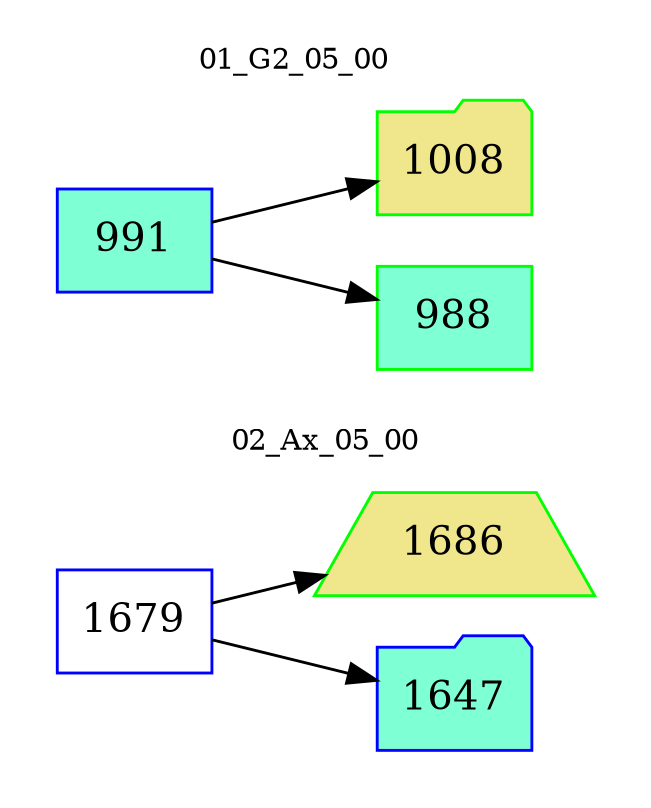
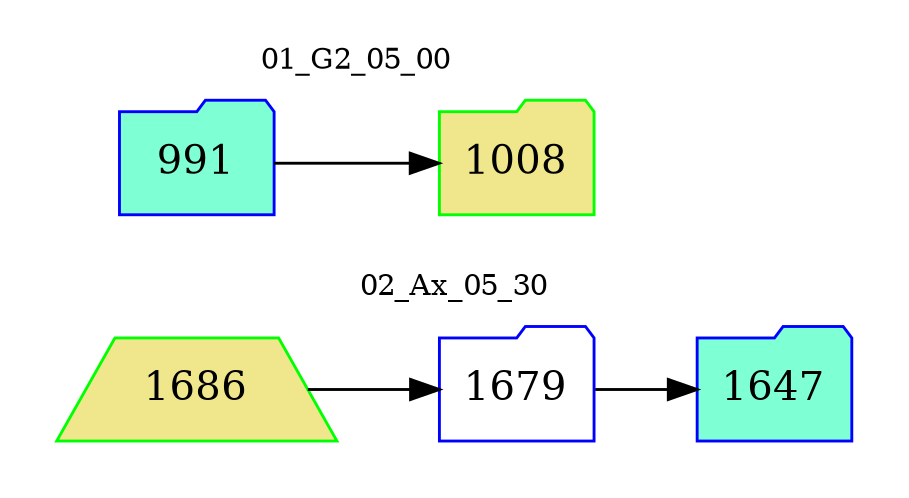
(135, 241) -> (197, 163)
(455, 318) -> none
(326, 442) -> (455, 288)
(254, 593) -> (359, 389)
(135, 621) -> (517, 389)
